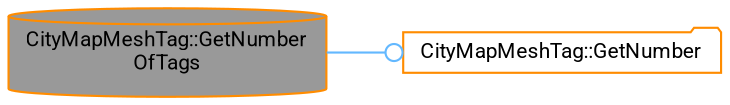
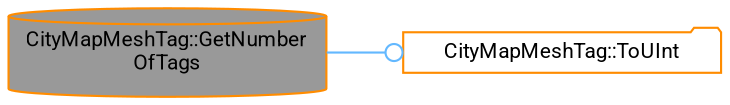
(562, 53) -> (562, 53)
